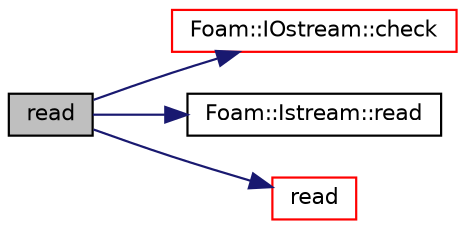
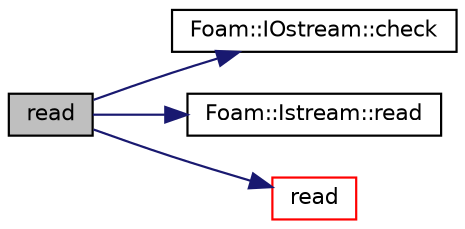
(314, 31) -> (314, 31)
